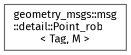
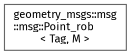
(65, 27) -> (65, 27)
